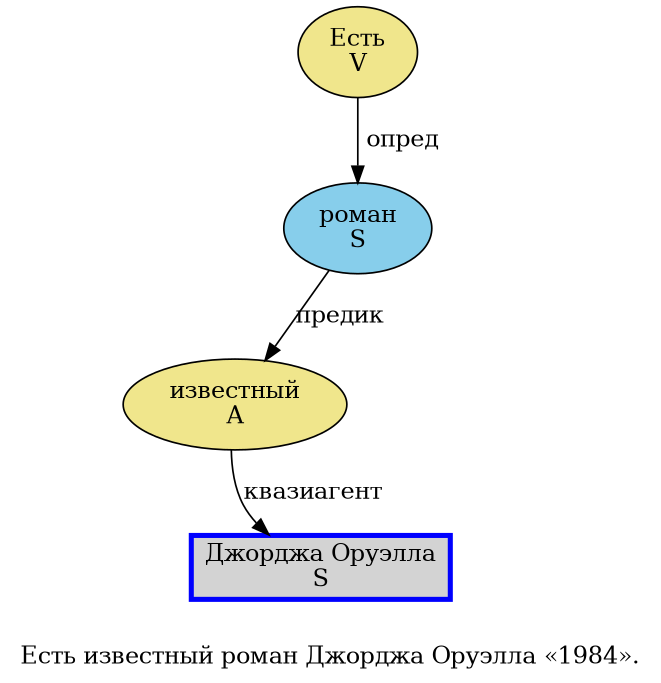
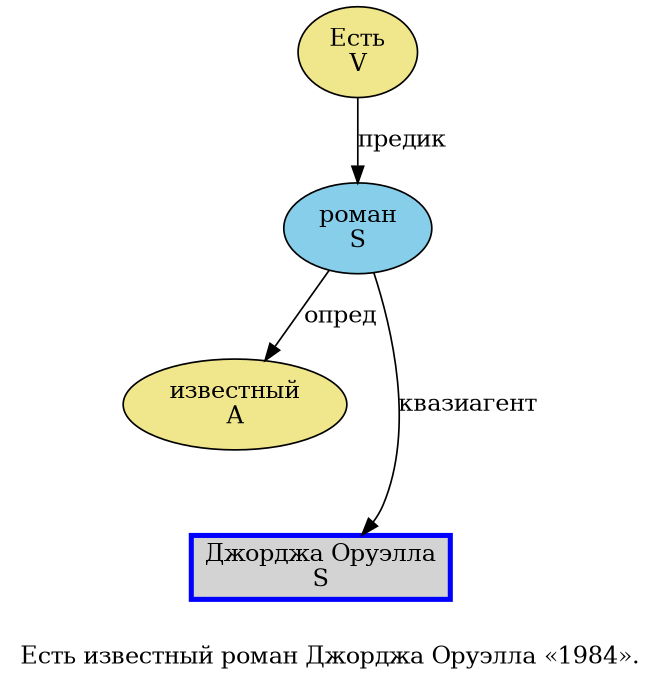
(402, 140) -> (402, 140)
(340, 316) -> (340, 316)
(237, 489) -> (398, 398)
